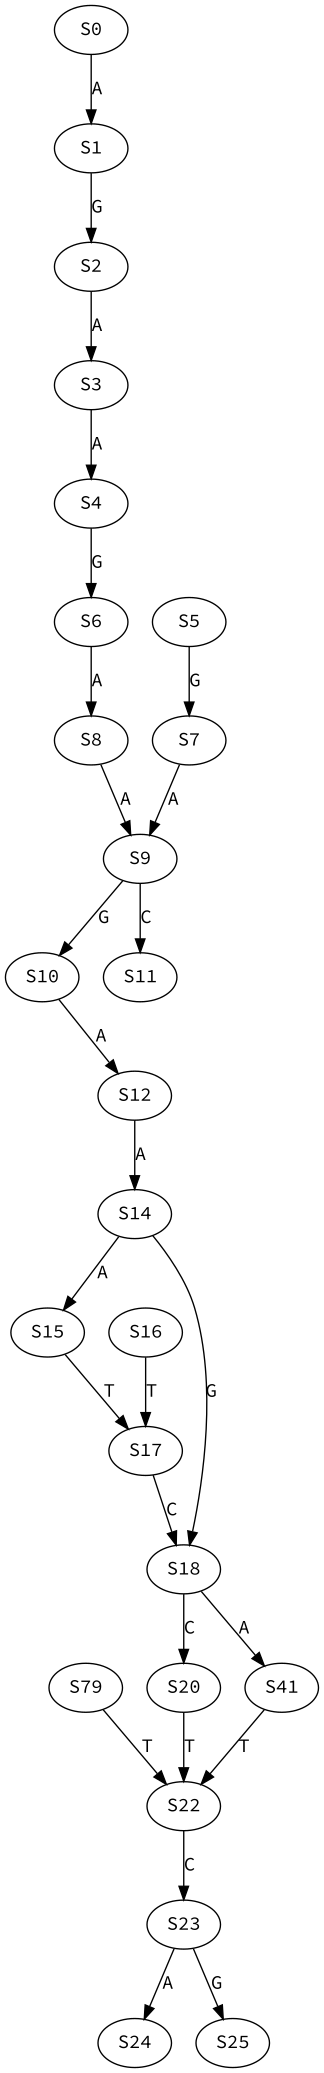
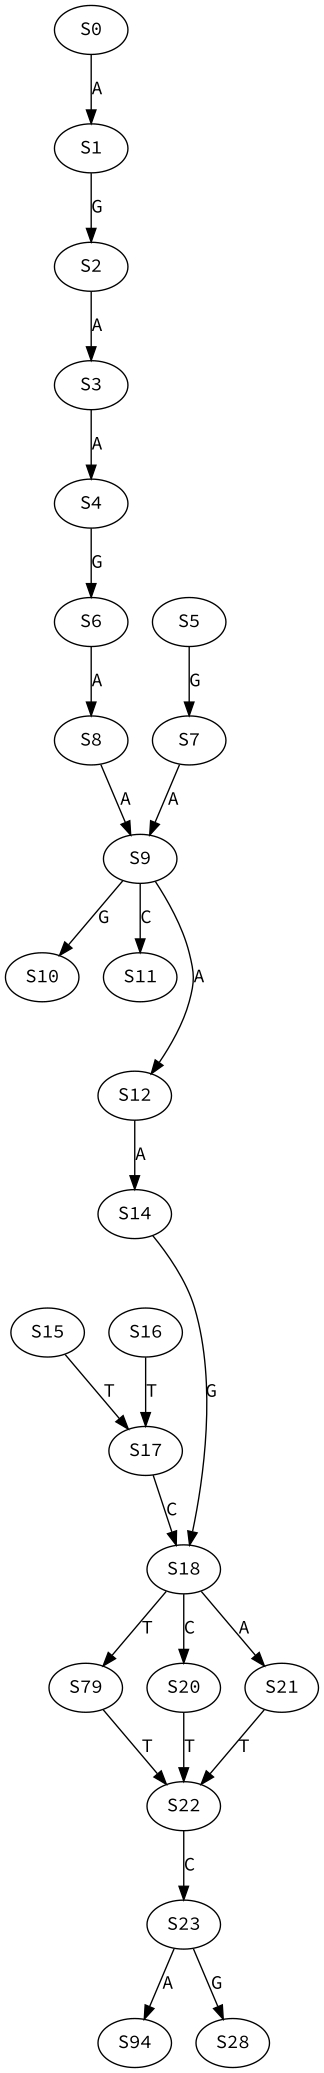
(84, 1031) -> (193, 972)
(95, 1268) -> none
none -> (139, 1623)
(282, 1688) -> (282, 1688)
(135, 2043) -> (135, 2043)
(233, 2043) -> (233, 2043)
